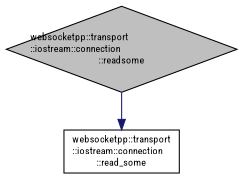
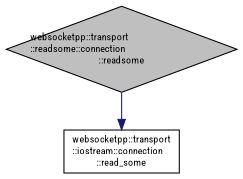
(122, 49) -> (122, 49)
